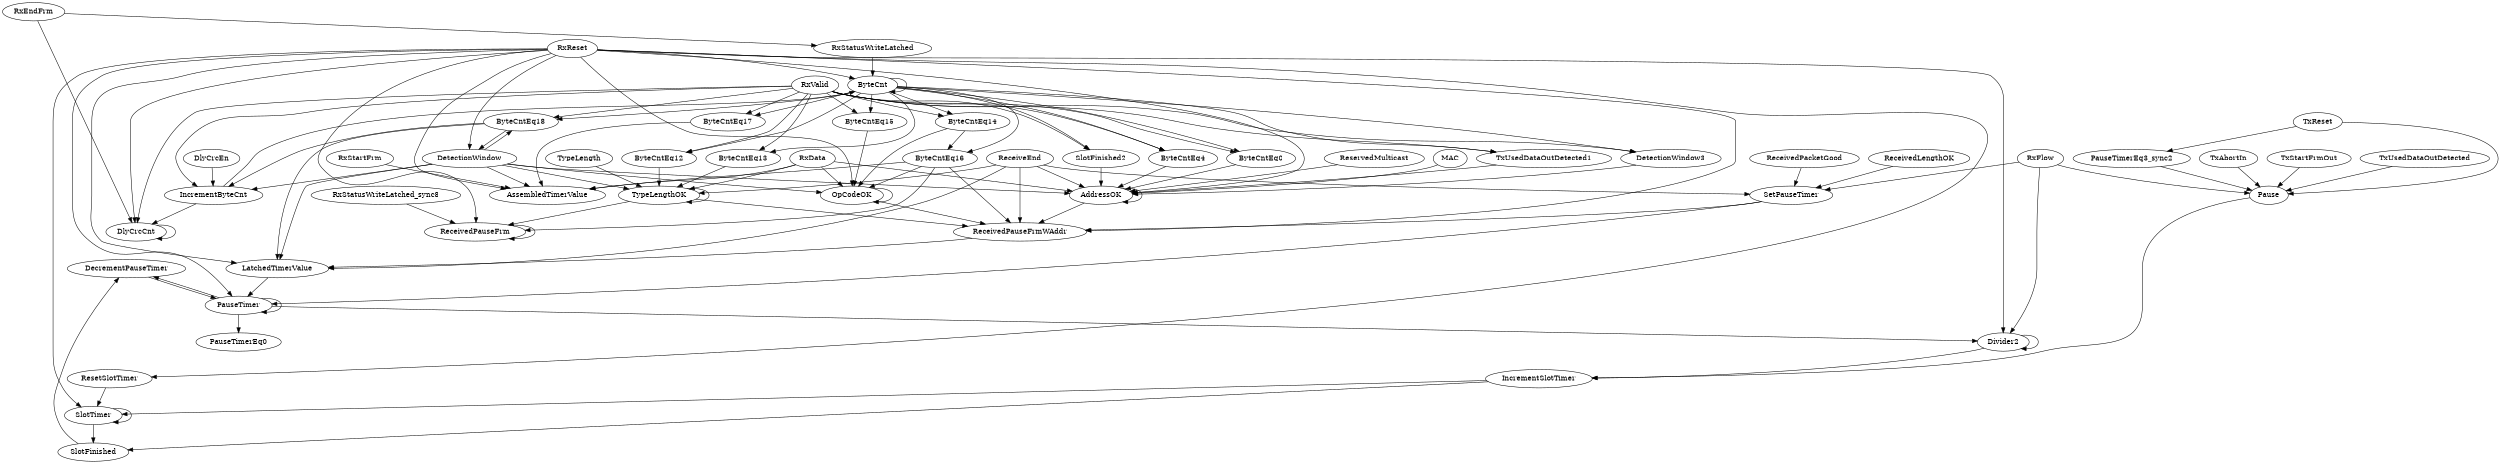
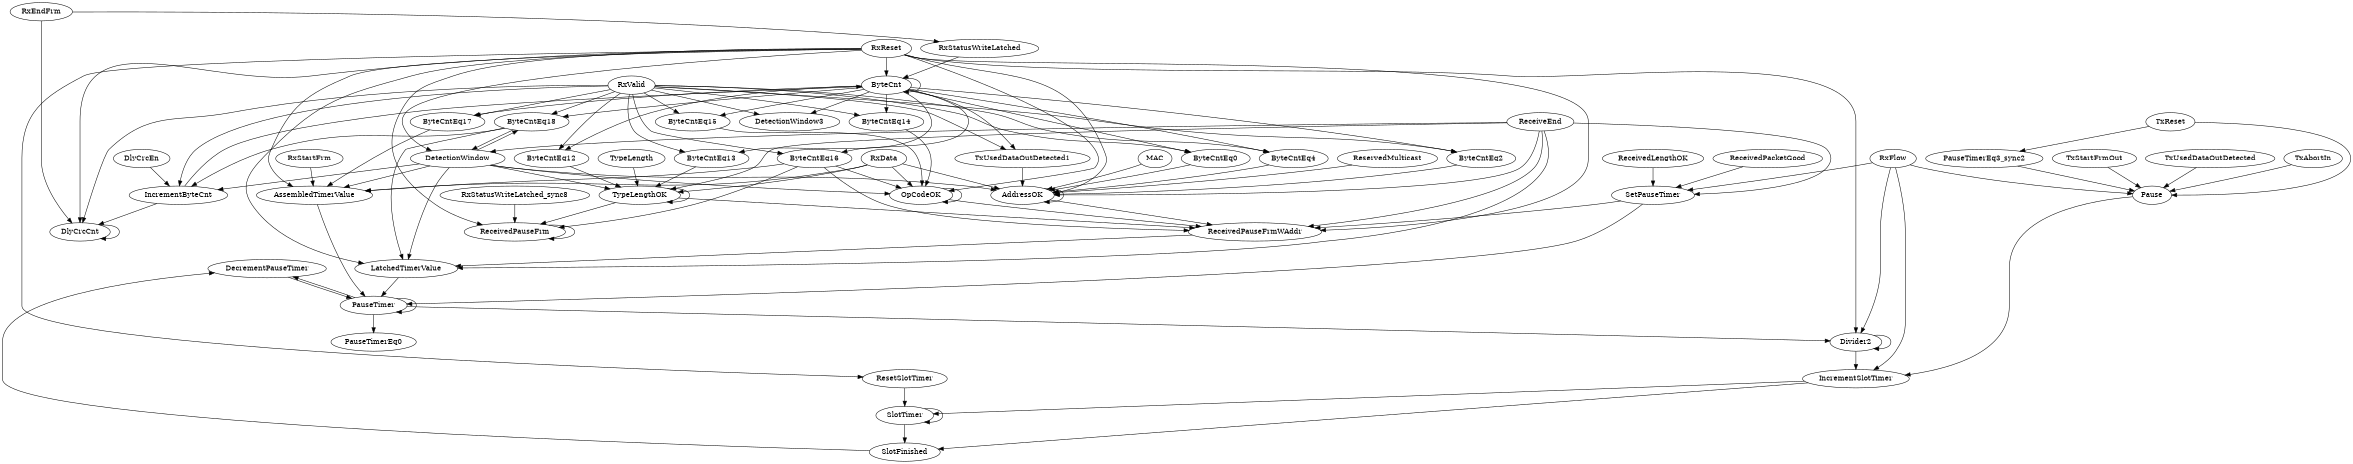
(139, 63) -> none
(155, 65) -> (336, 251)
none -> (1026, 129)
(958, 138) -> (706, 142)
(1101, 159) -> (1481, 159)
(1412, 184) -> none
none -> (1905, 272)
